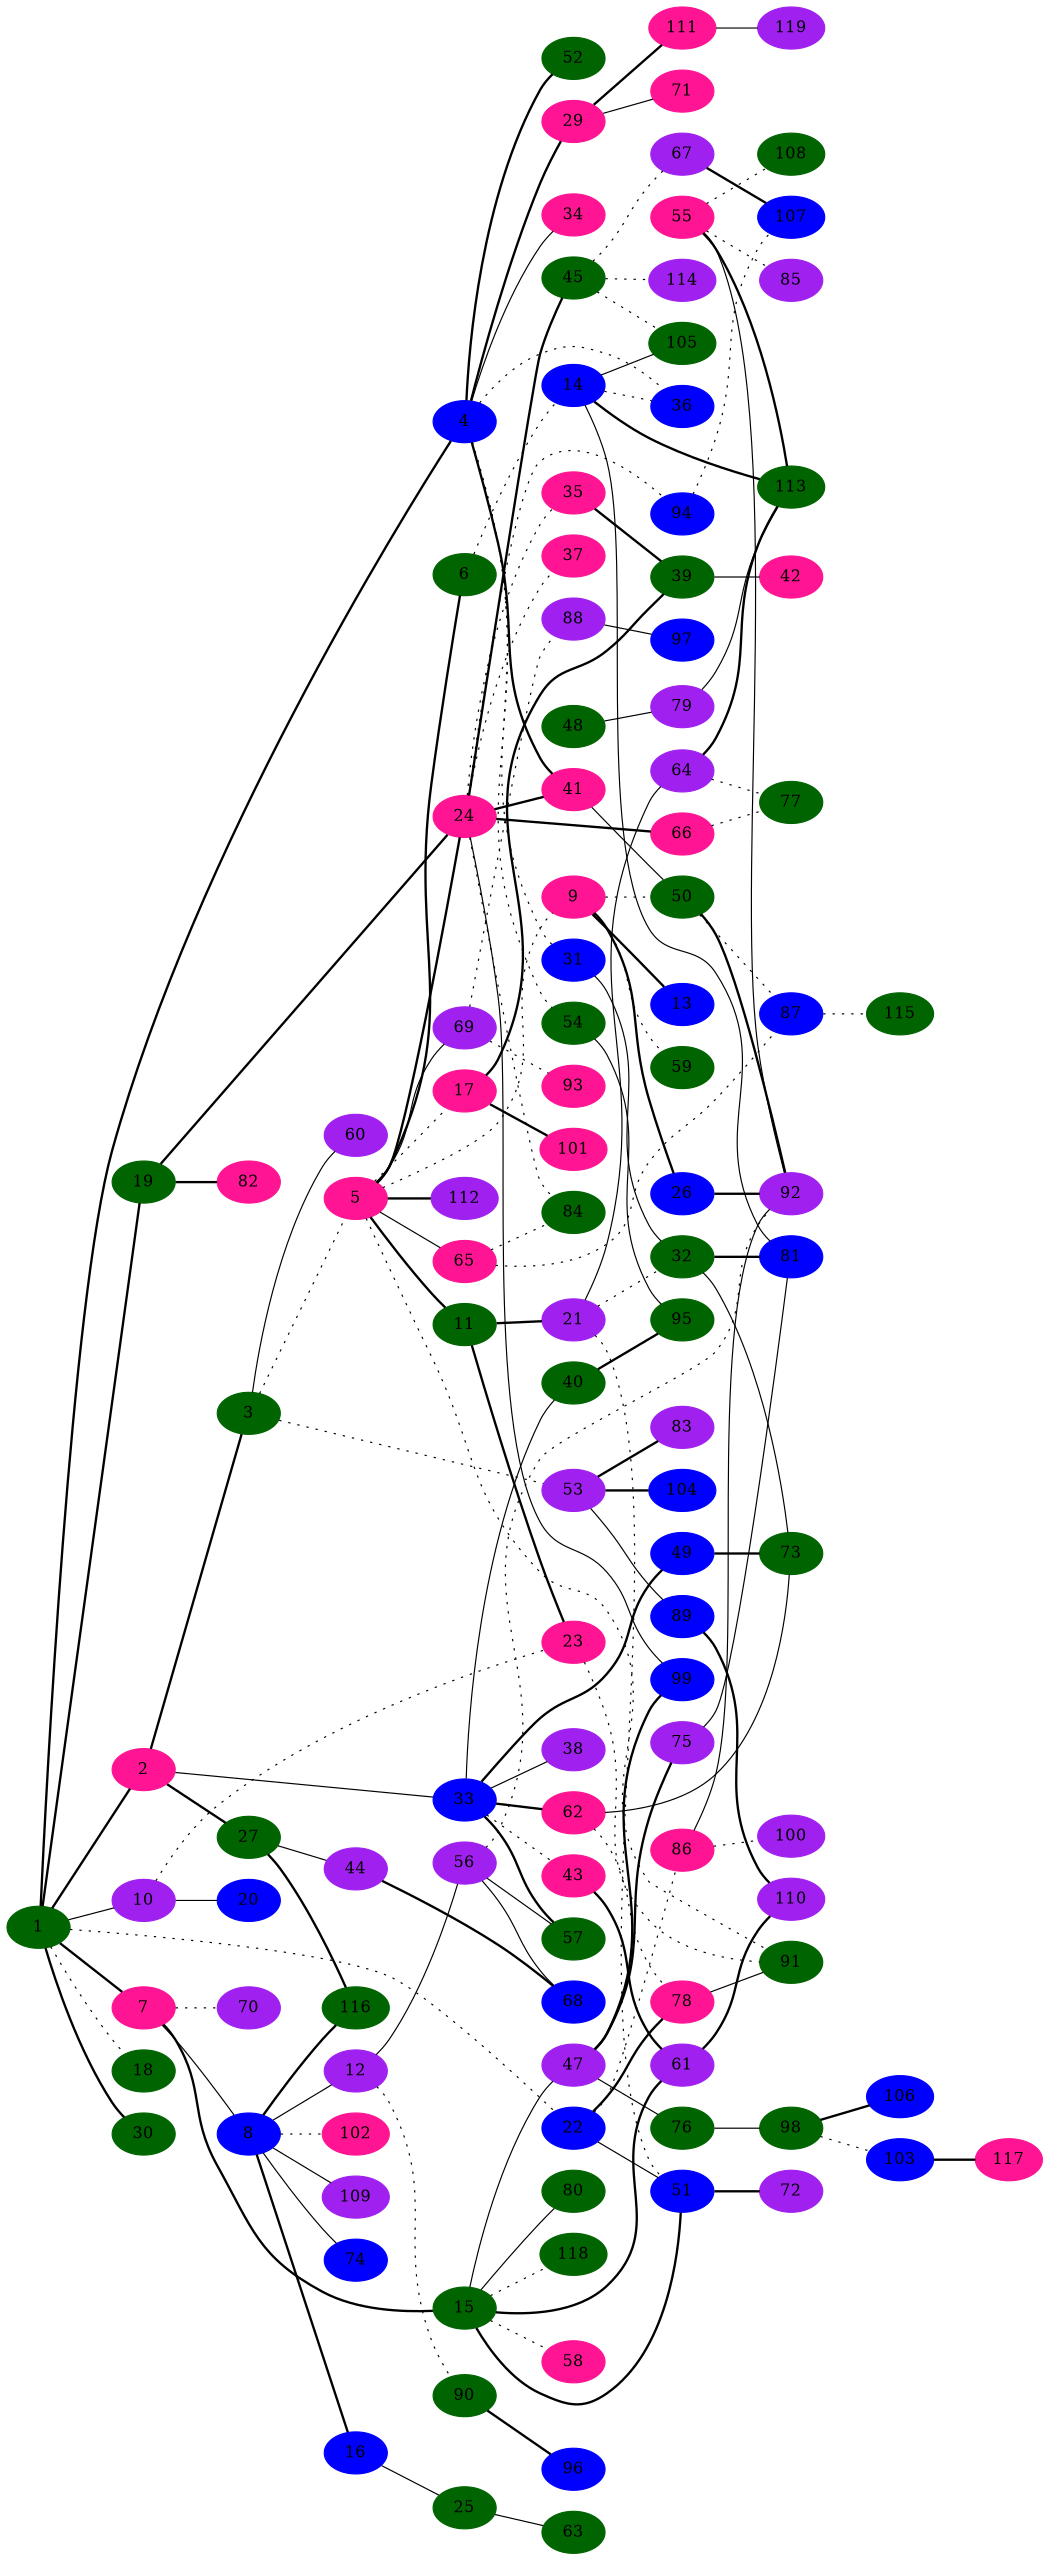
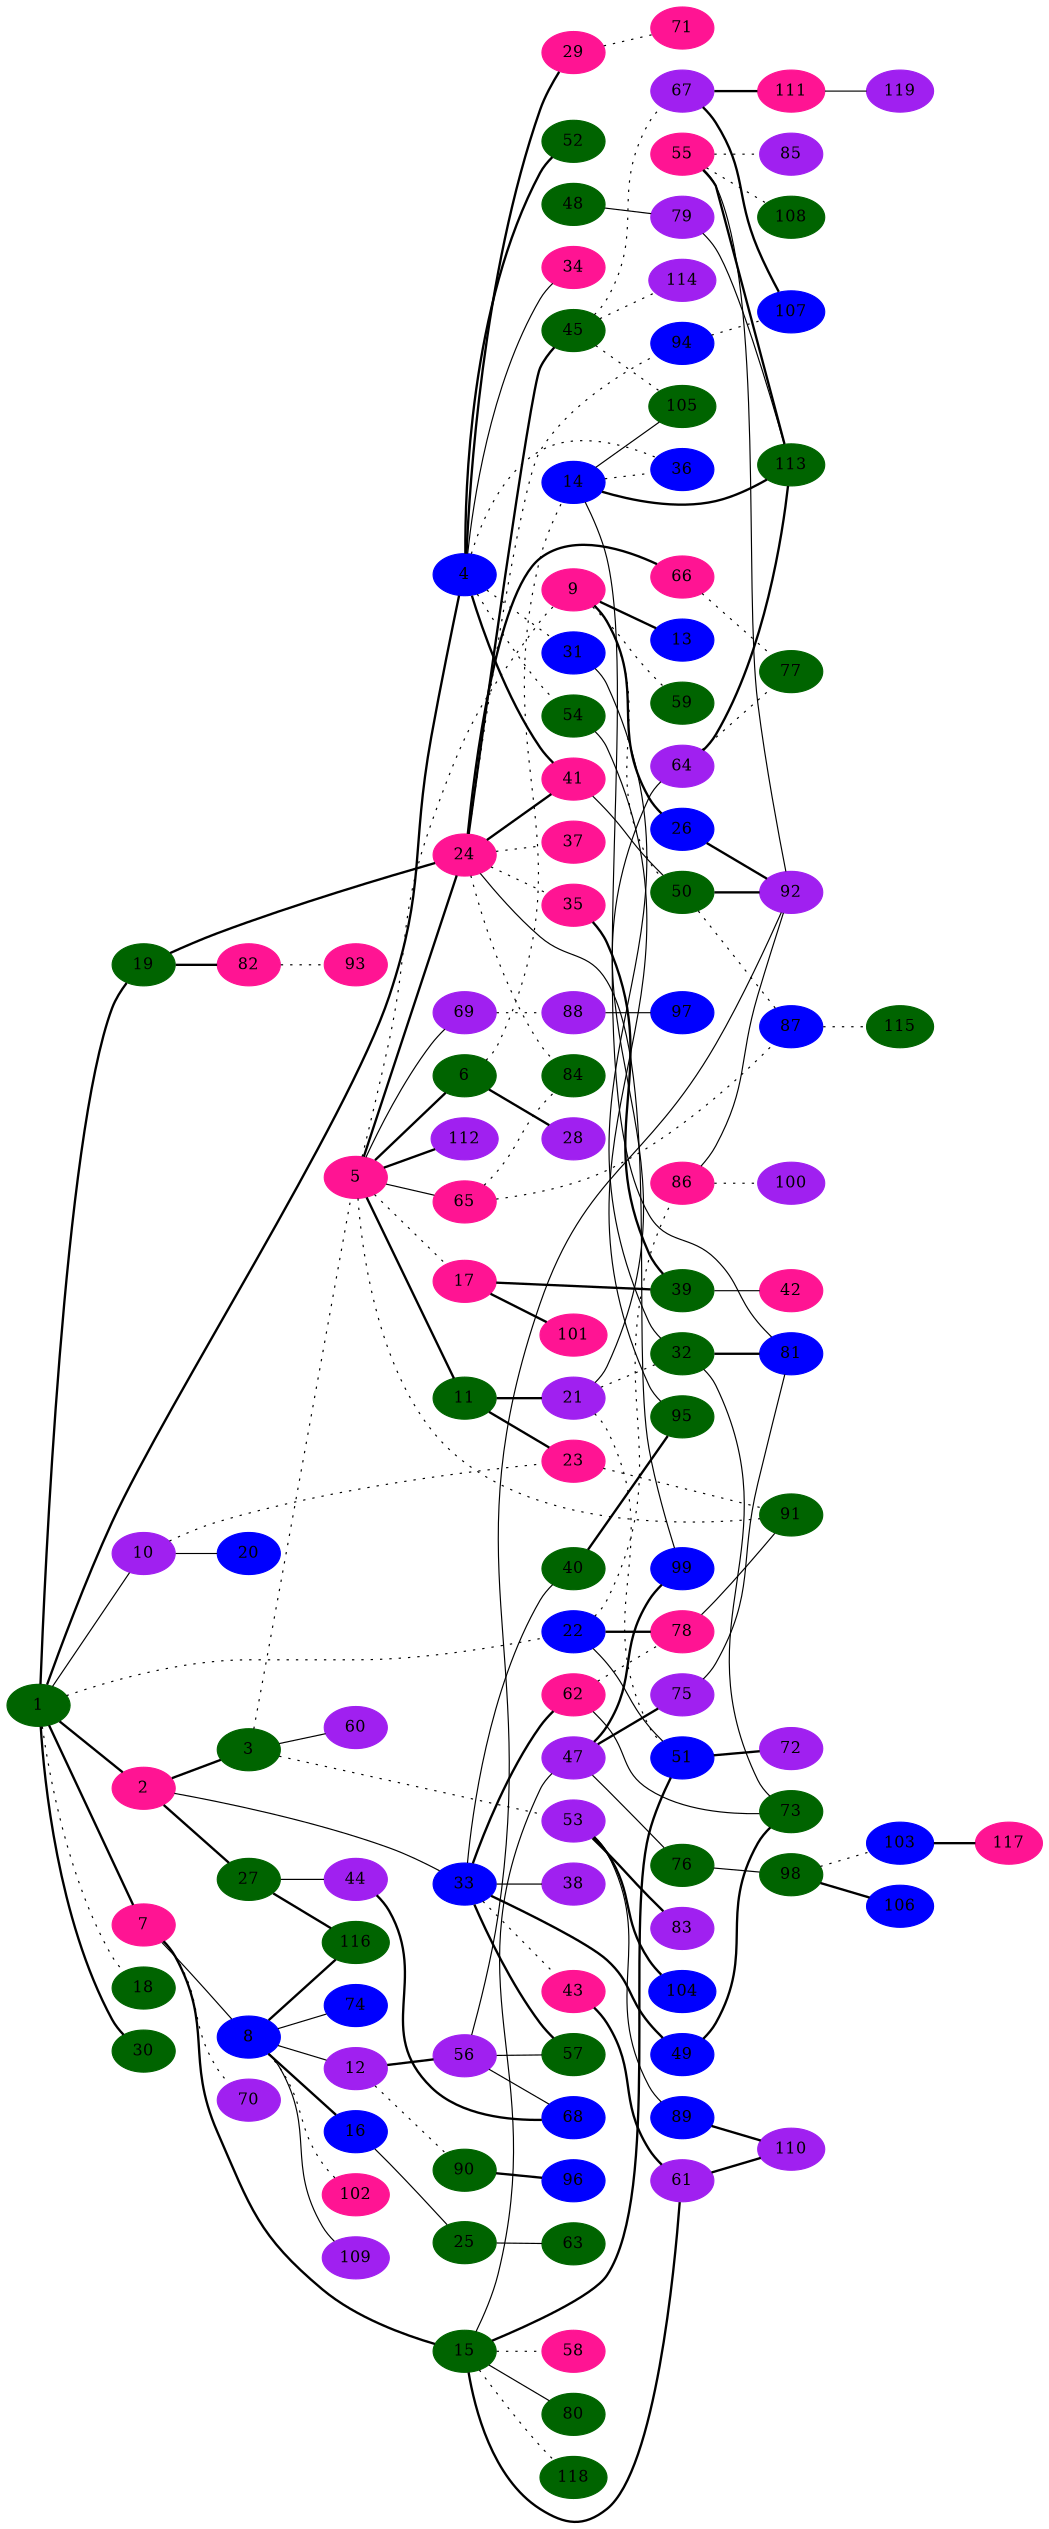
(628, 75) -> (736, 91)
(628, 106) -> (628, 40)
(530, 1063) -> (302, 965)
none -> (574, 1139)
(539, 1461) -> (507, 1438)
(425, 1973) -> (405, 2063)
